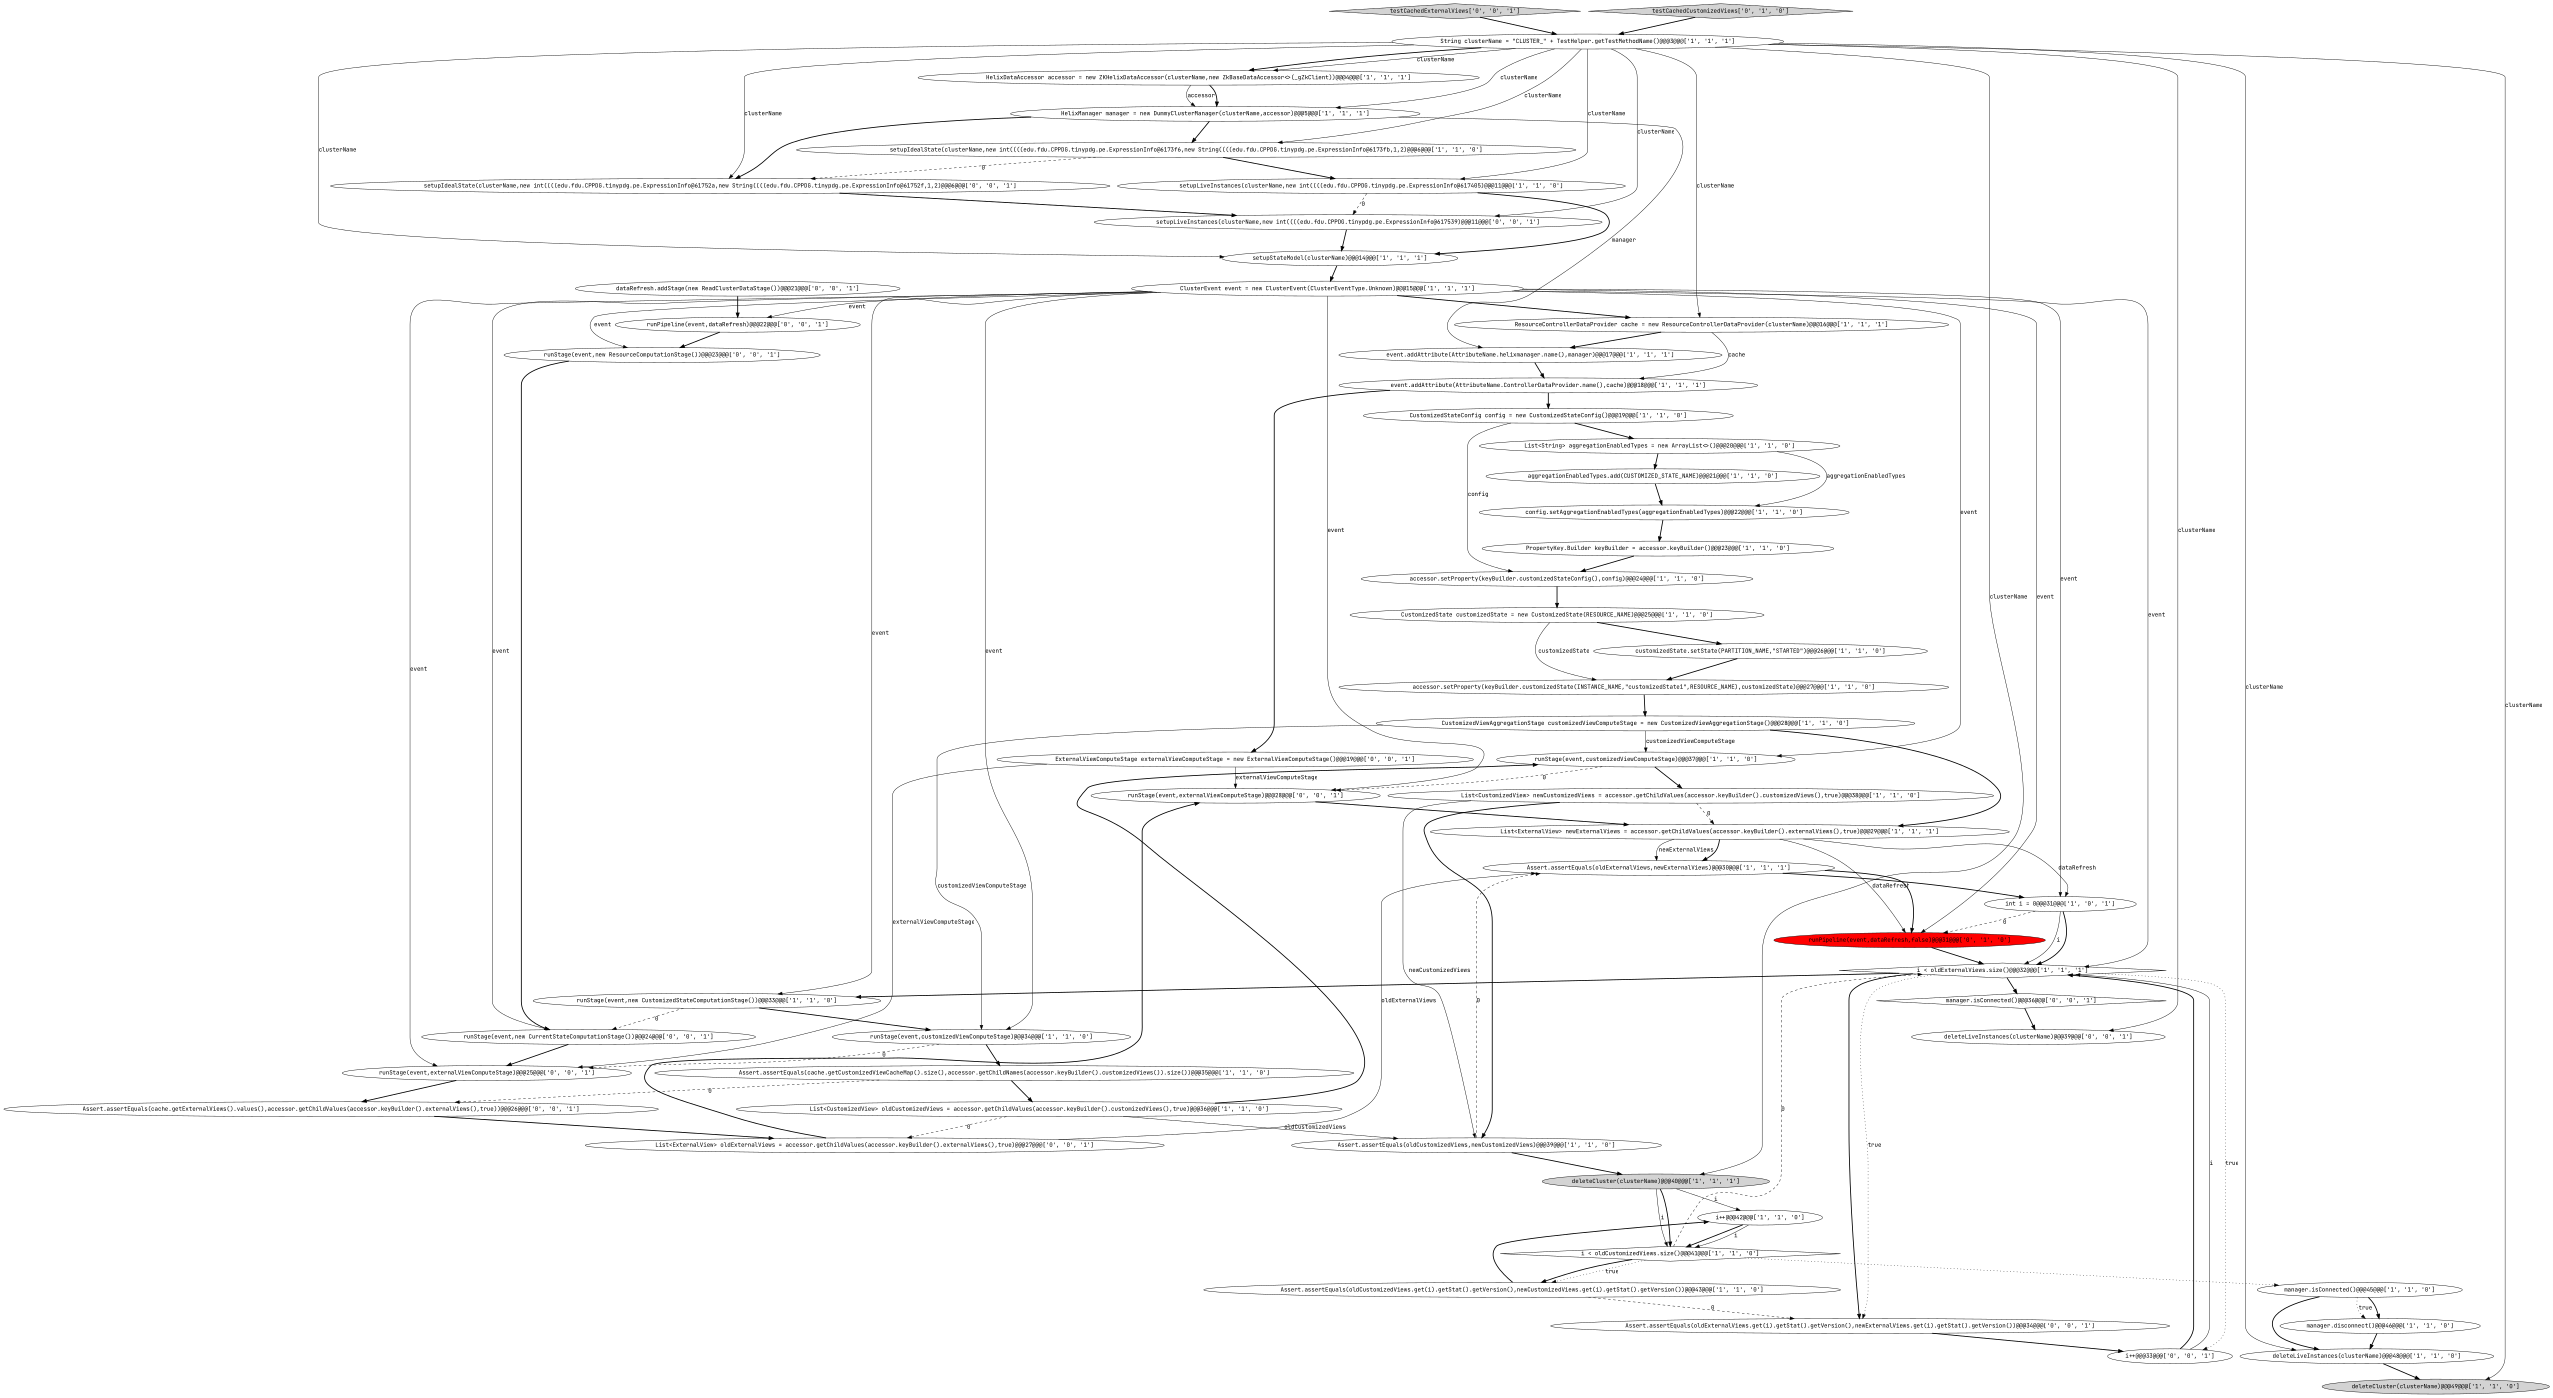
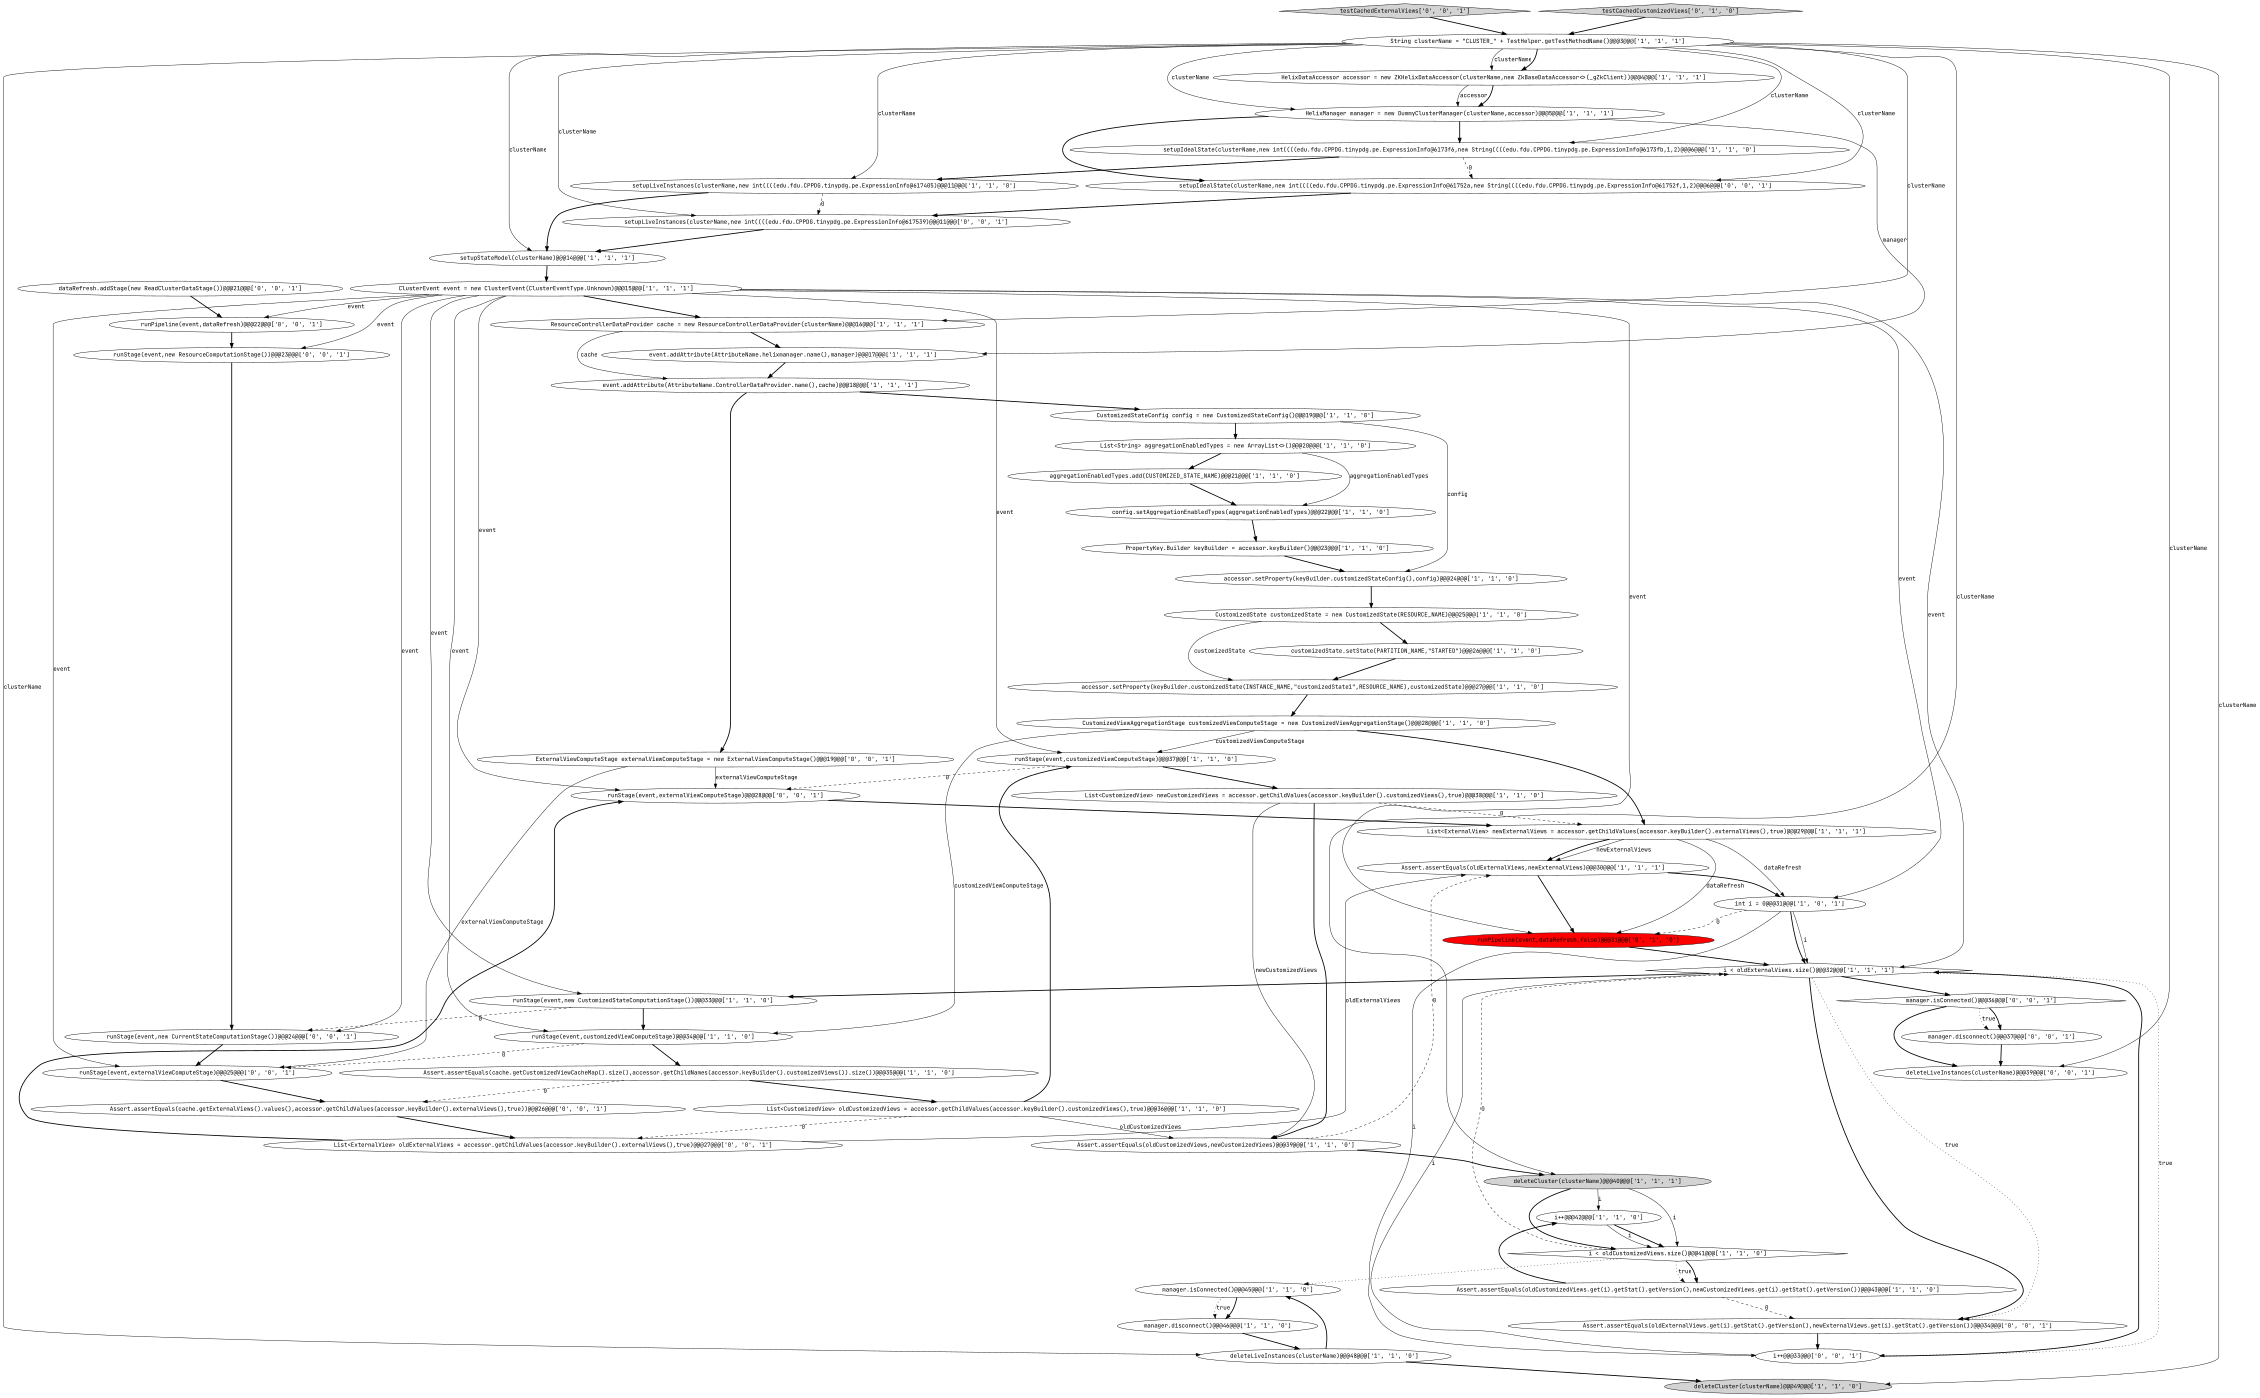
none -> (2002, 1037)
none -> (1409, 1159)
(2273, 1321) -> (1319, 1316)
